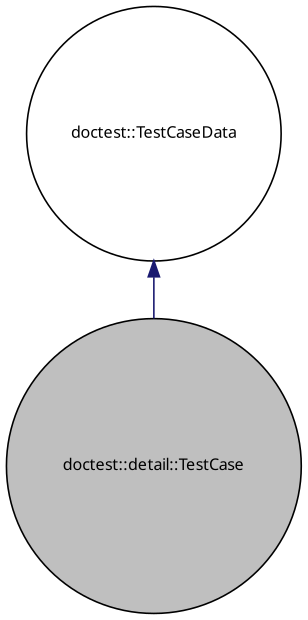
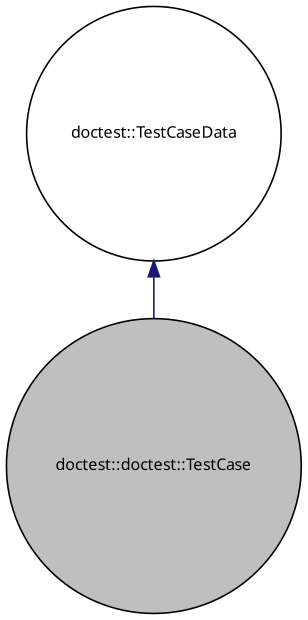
(154, 466) -> (154, 466)
